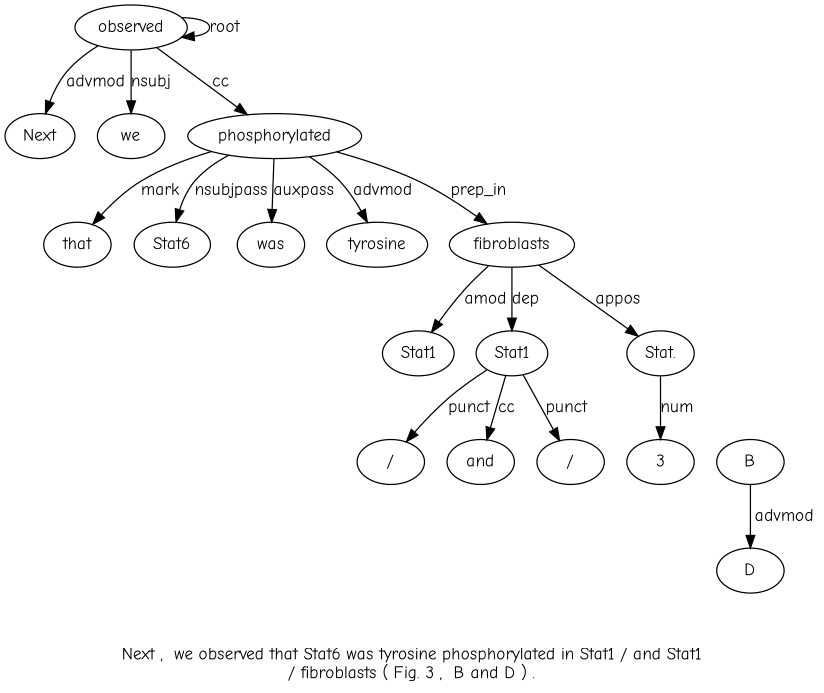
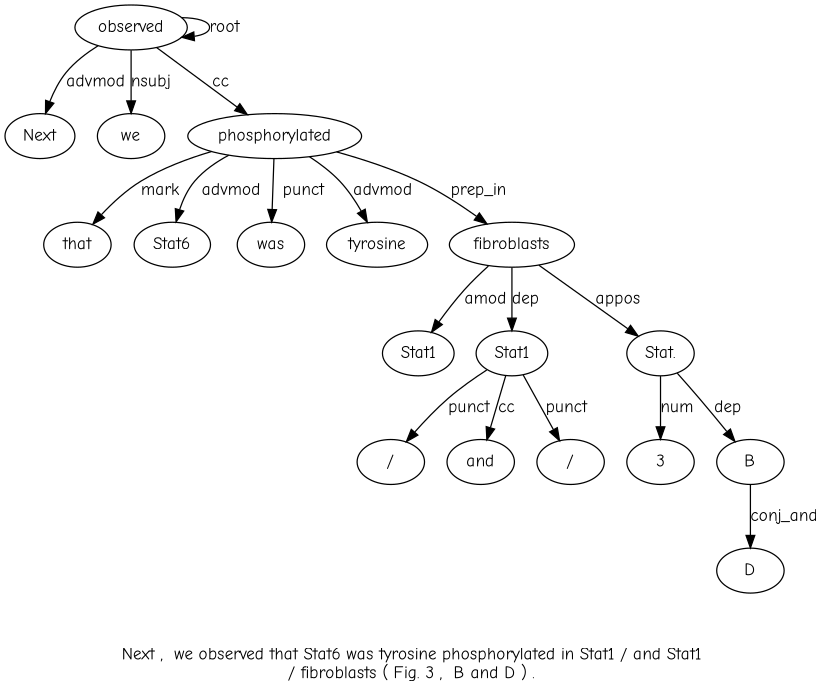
(232, 190) -> (232, 190)
(304, 190) -> (304, 190)
none -> (702, 402)
(785, 516) -> (785, 516)
